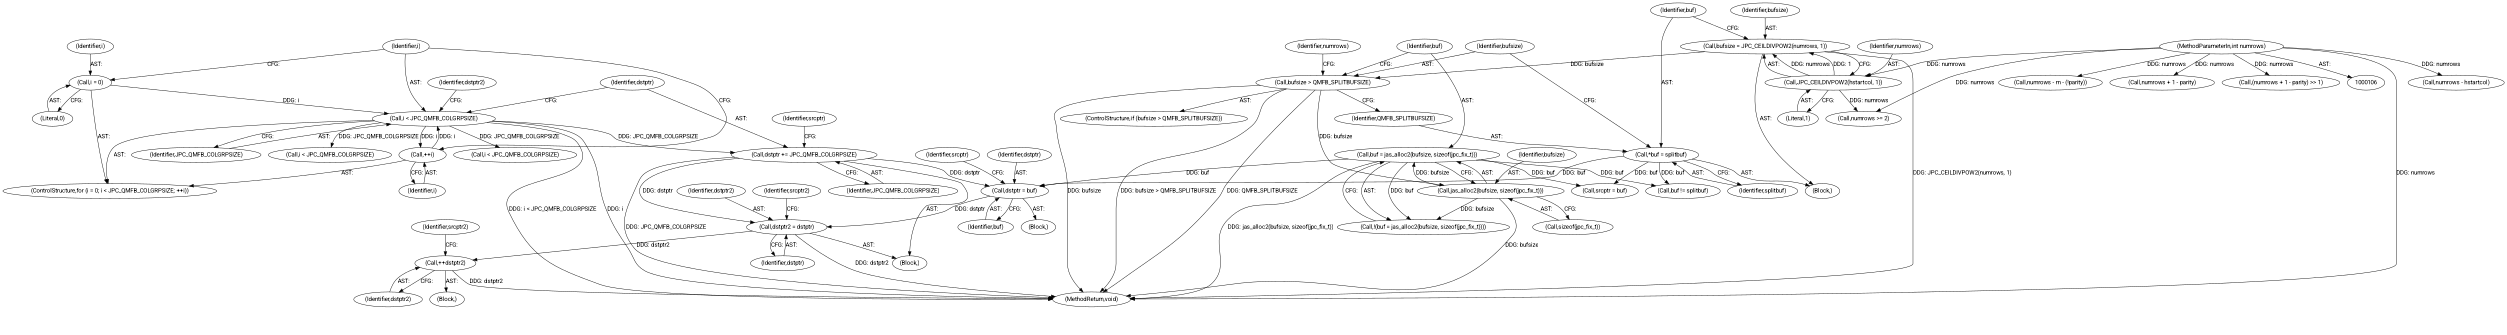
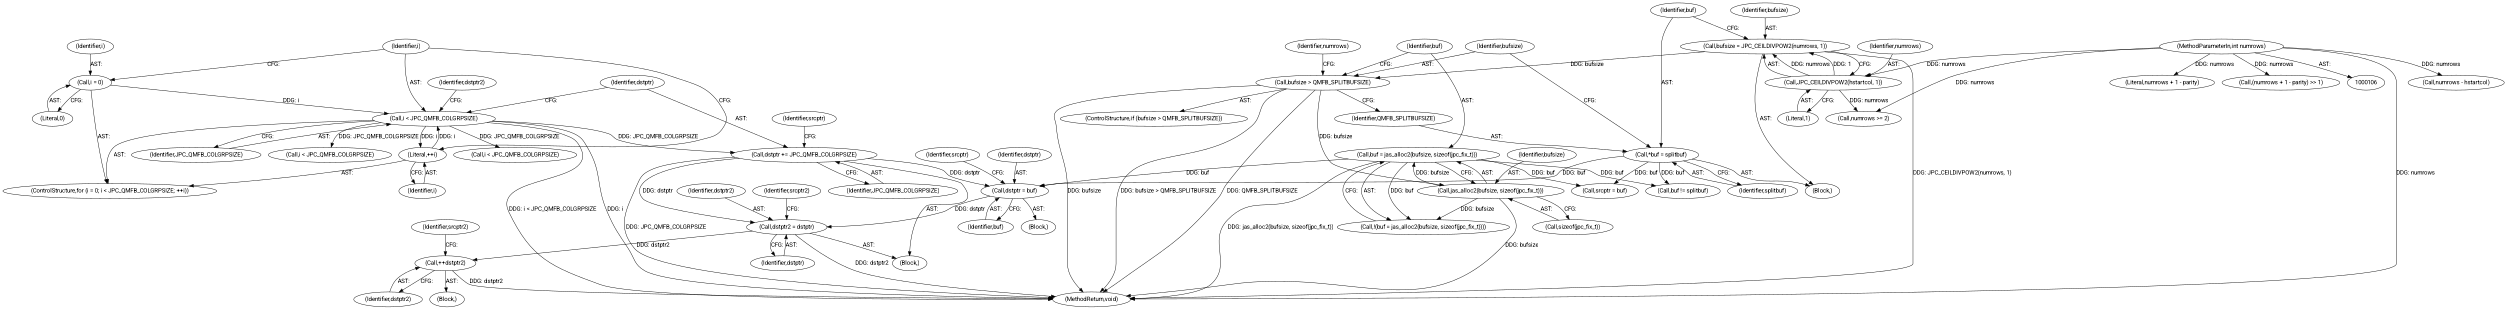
(2050, 83) -> none
(2162, 83) -> (2162, 83)
(423, 155) -> (423, 155)
